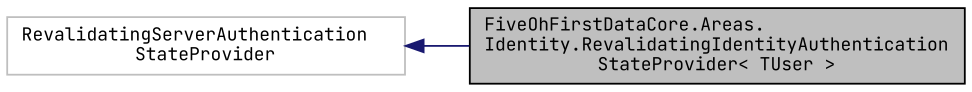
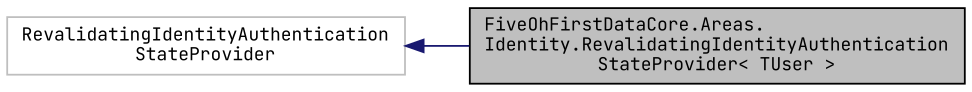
(206, 46) -> (206, 46)
